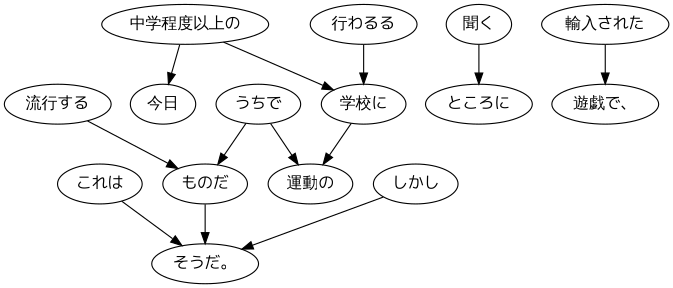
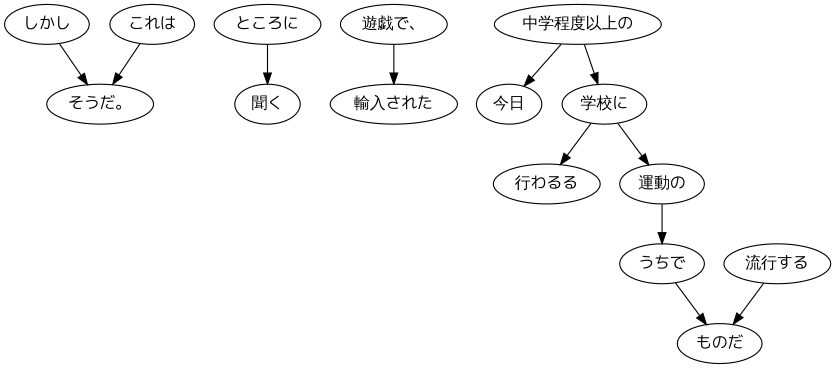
(364, 59) -> (579, 139)
(479, 59) -> (267, 59)
(605, 59) -> (394, 59)
(281, 140) -> (662, 218)
(205, 218) -> none
